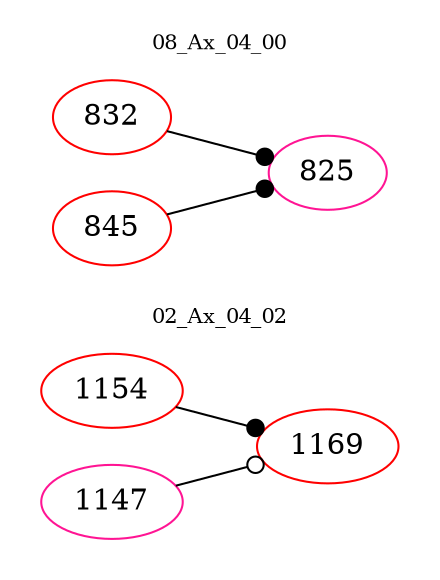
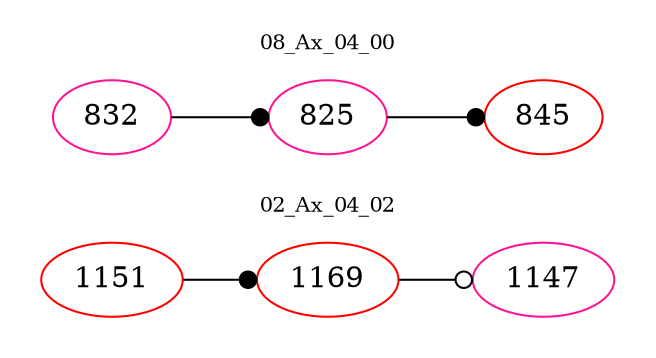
(112, 117) -> (112, 117)
(212, 203) -> (427, 117)
(112, 391) -> (112, 280)
(212, 476) -> (427, 280)
